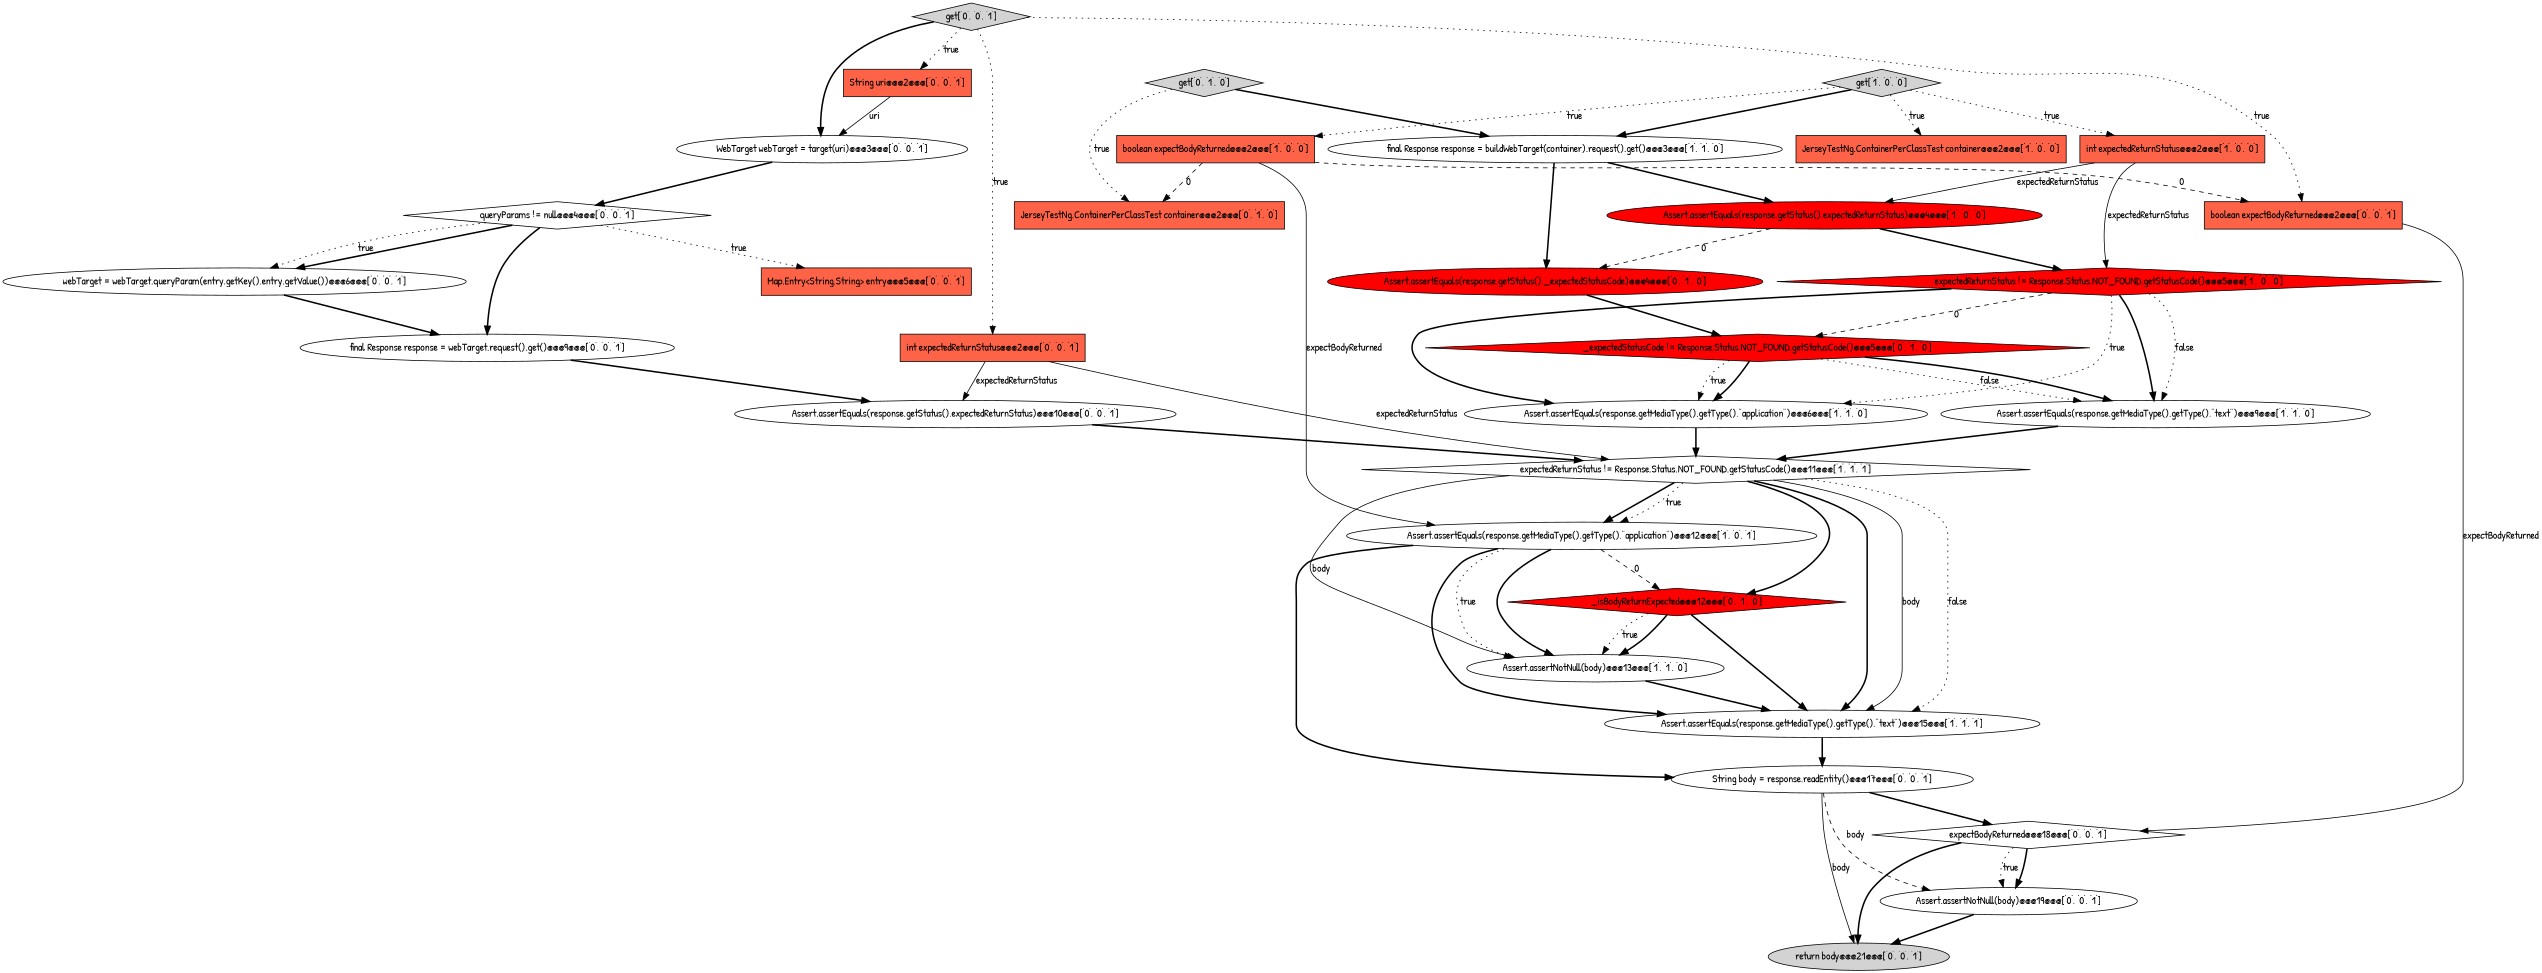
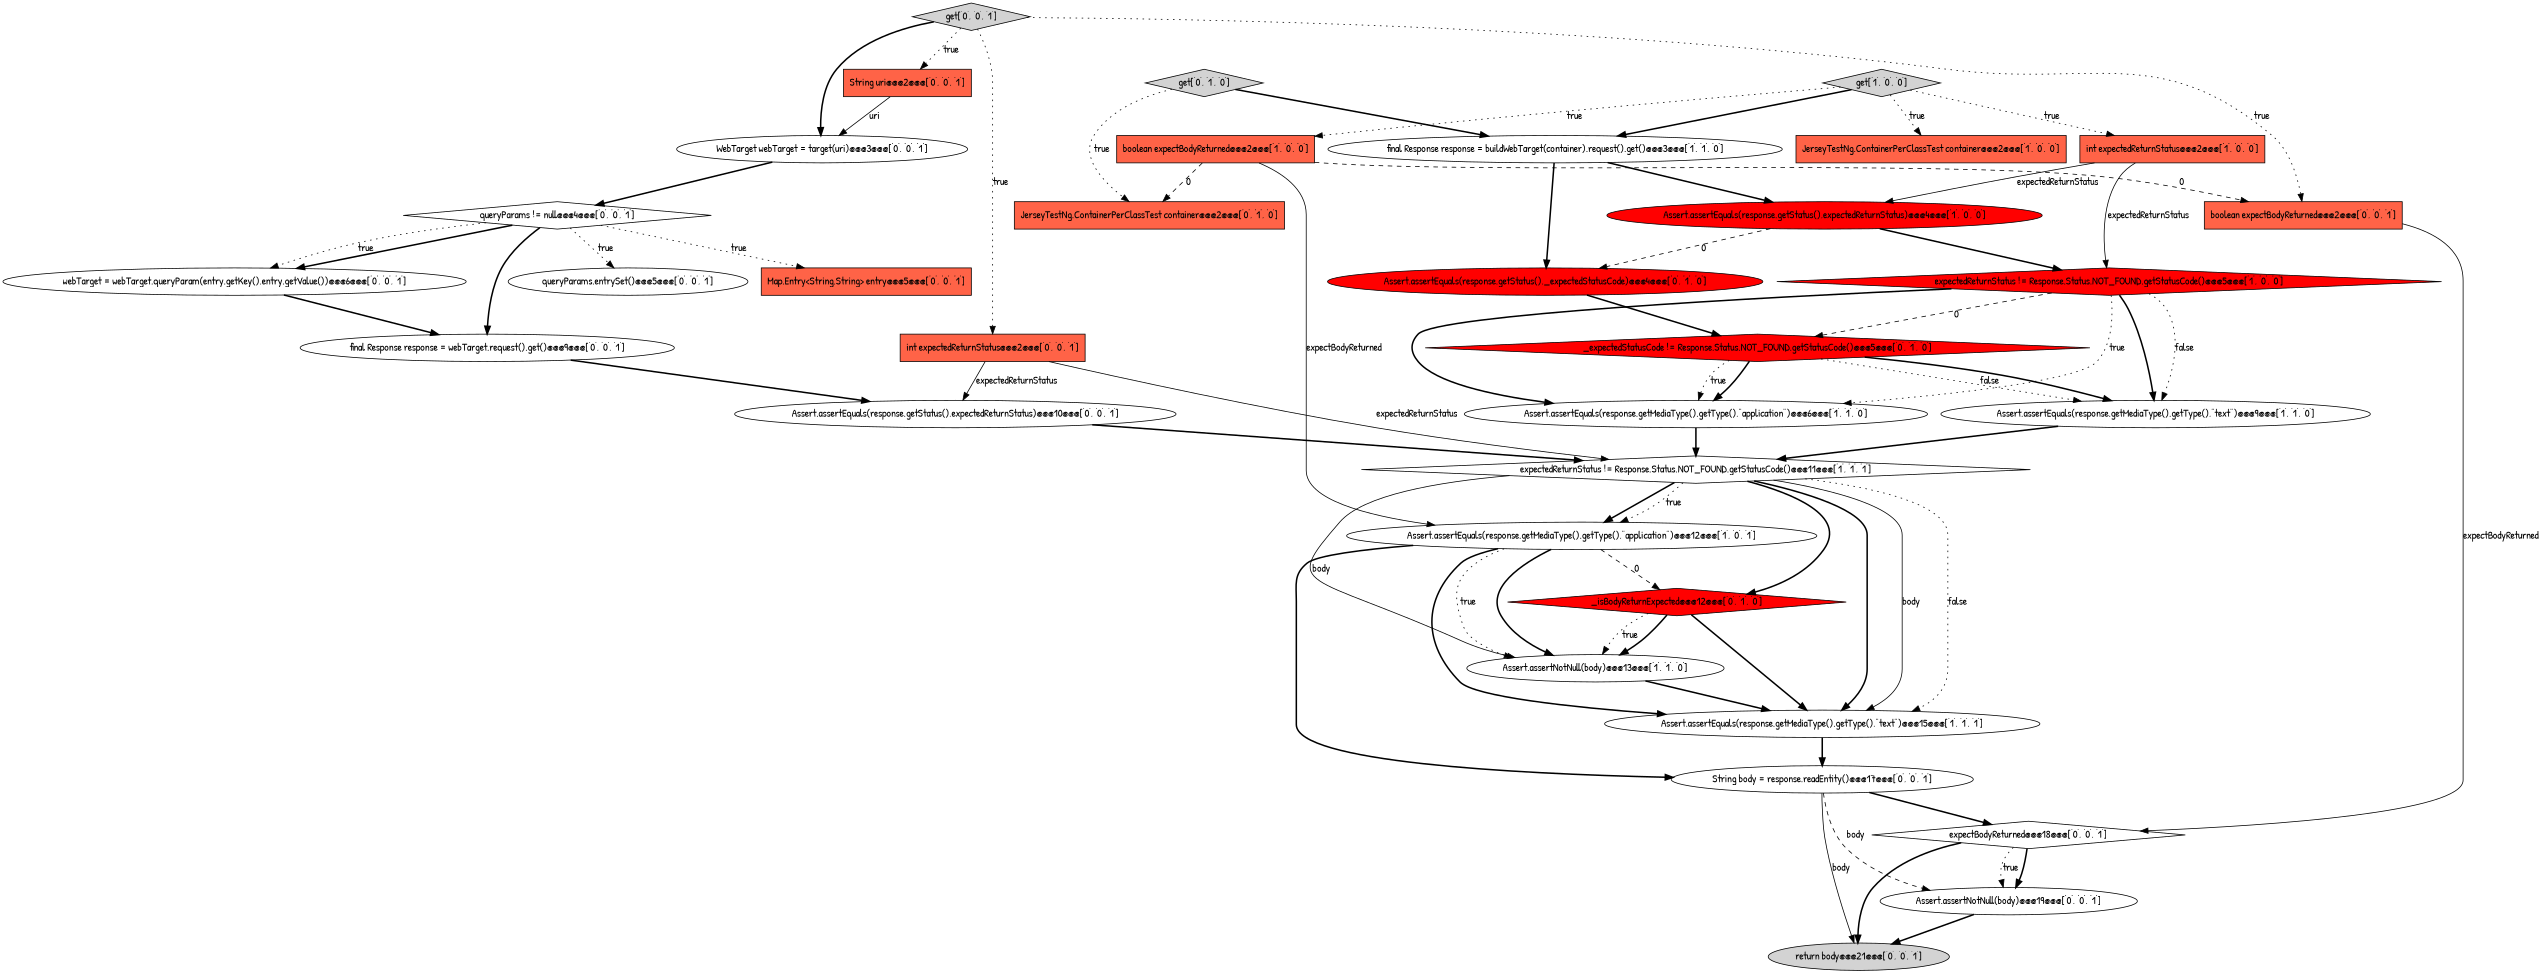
none -> (628, 282)
